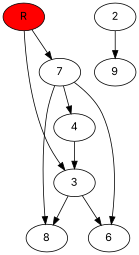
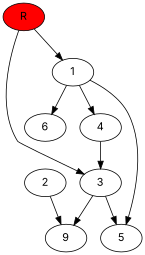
(60, 72) -> (73, 72)
(90, 207) -> (85, 207)
(47, 238) -> (121, 238)
